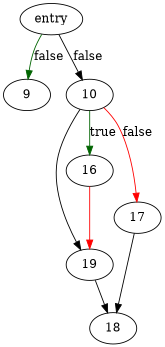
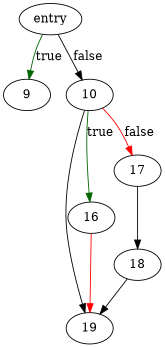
(49, 57) -> (49, 57)
(100, 292) -> (116, 293)
